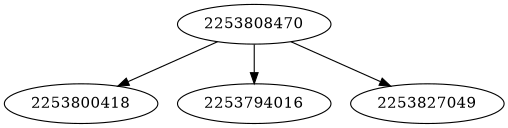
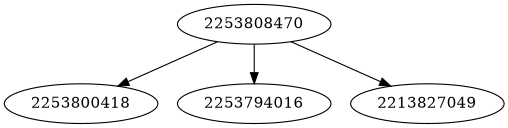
(427, 104) -> (427, 104)
